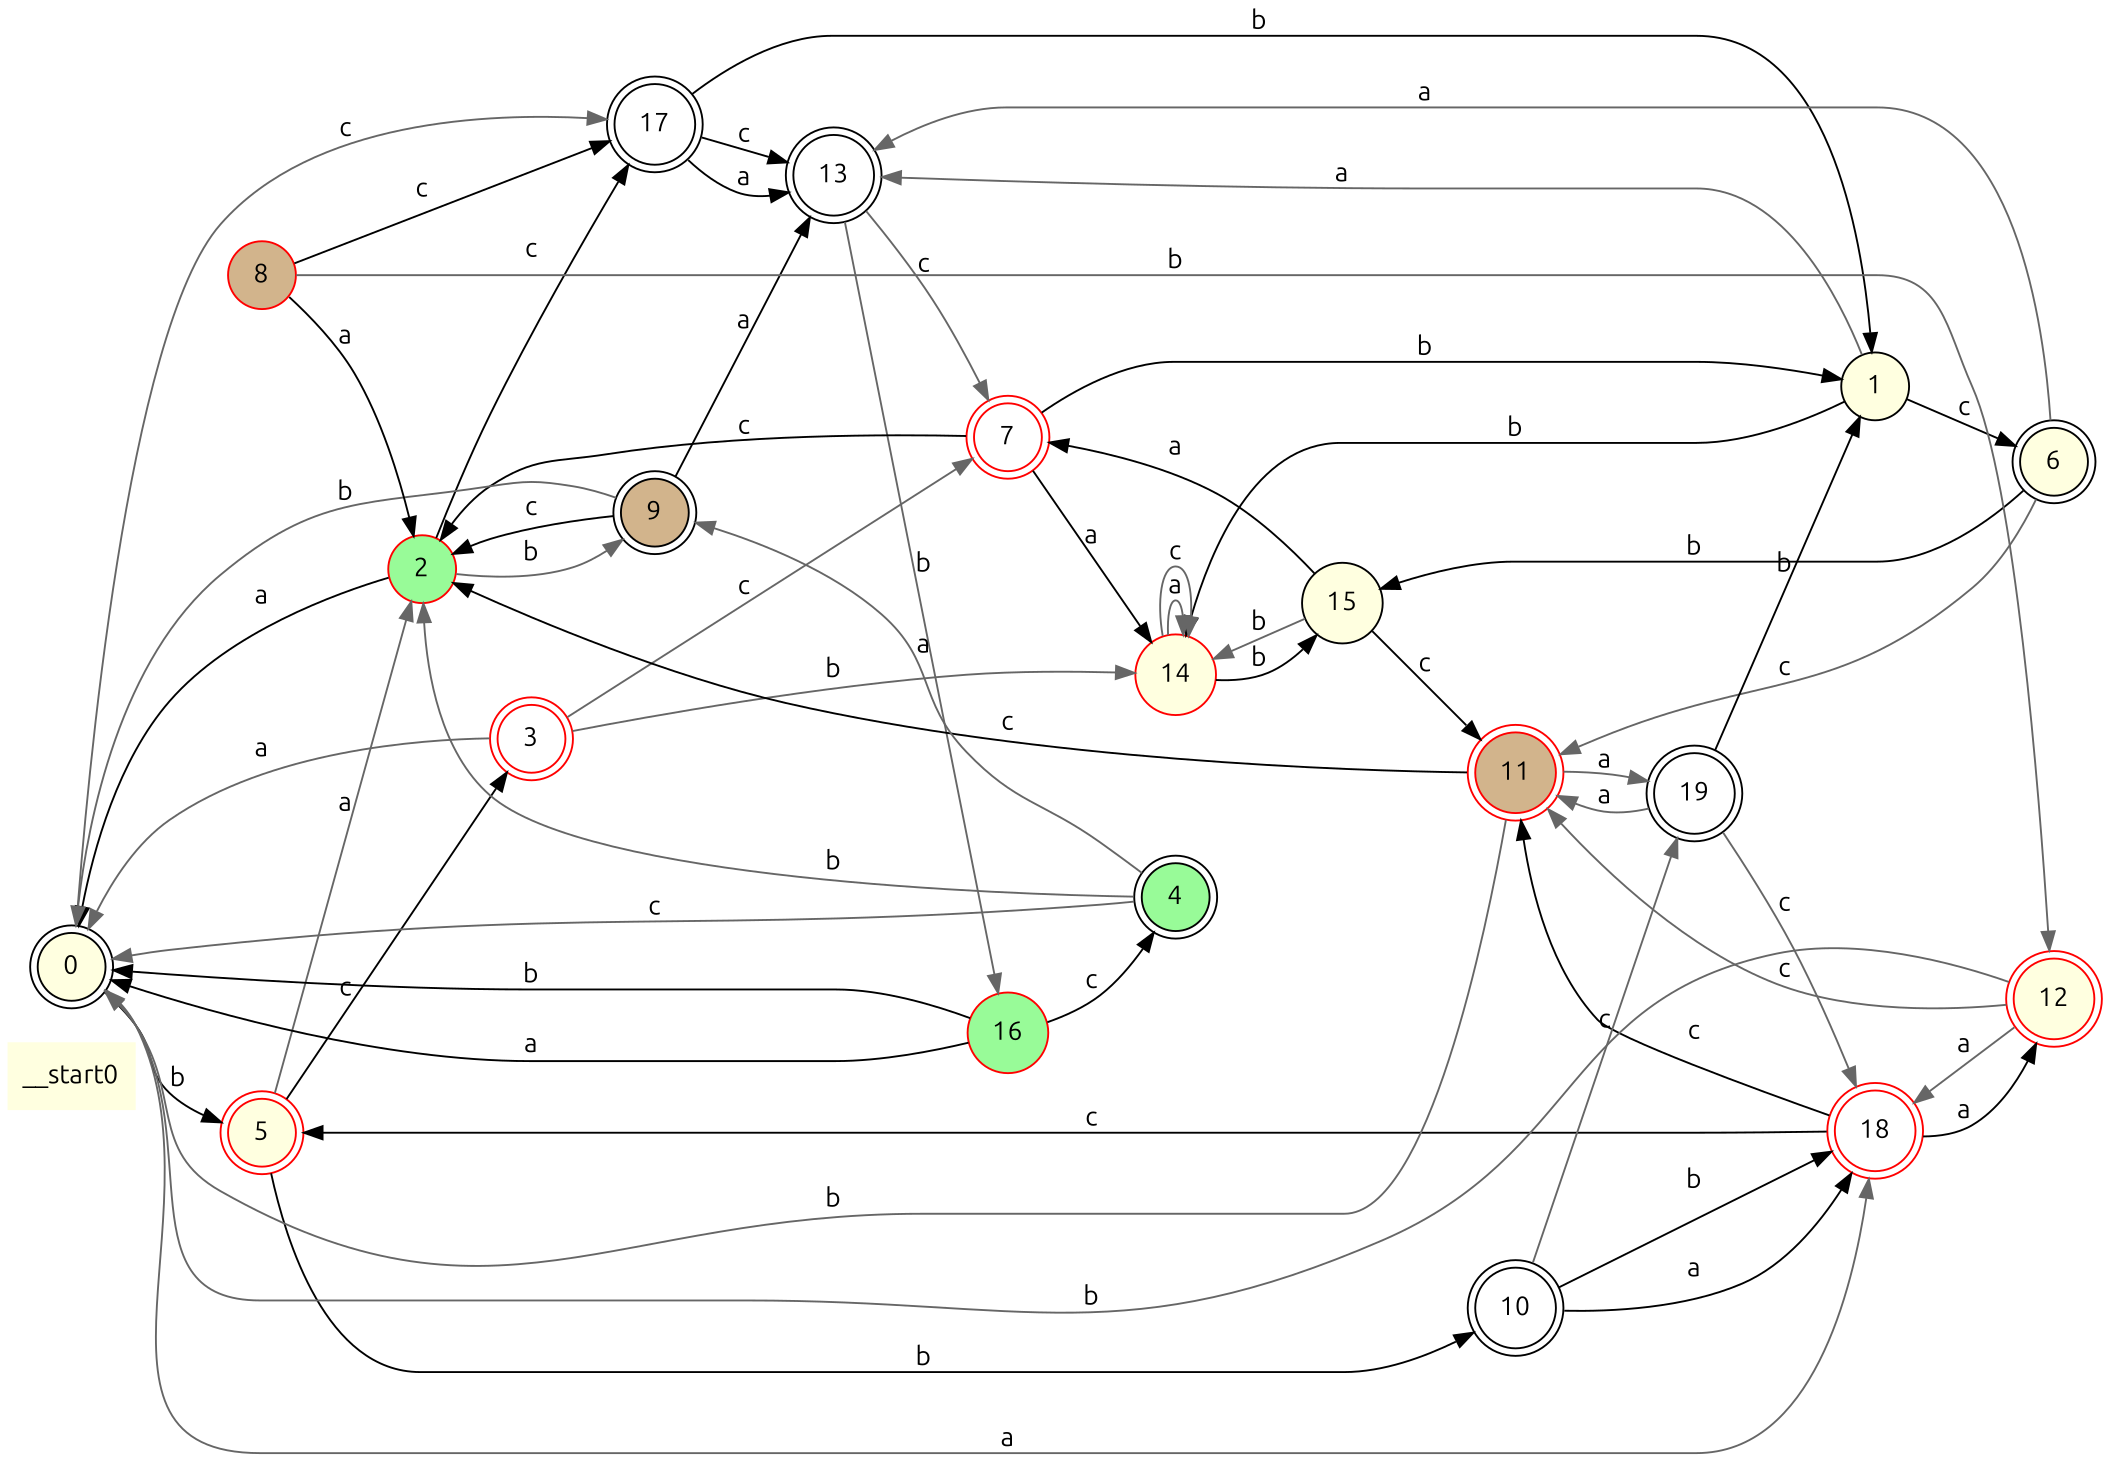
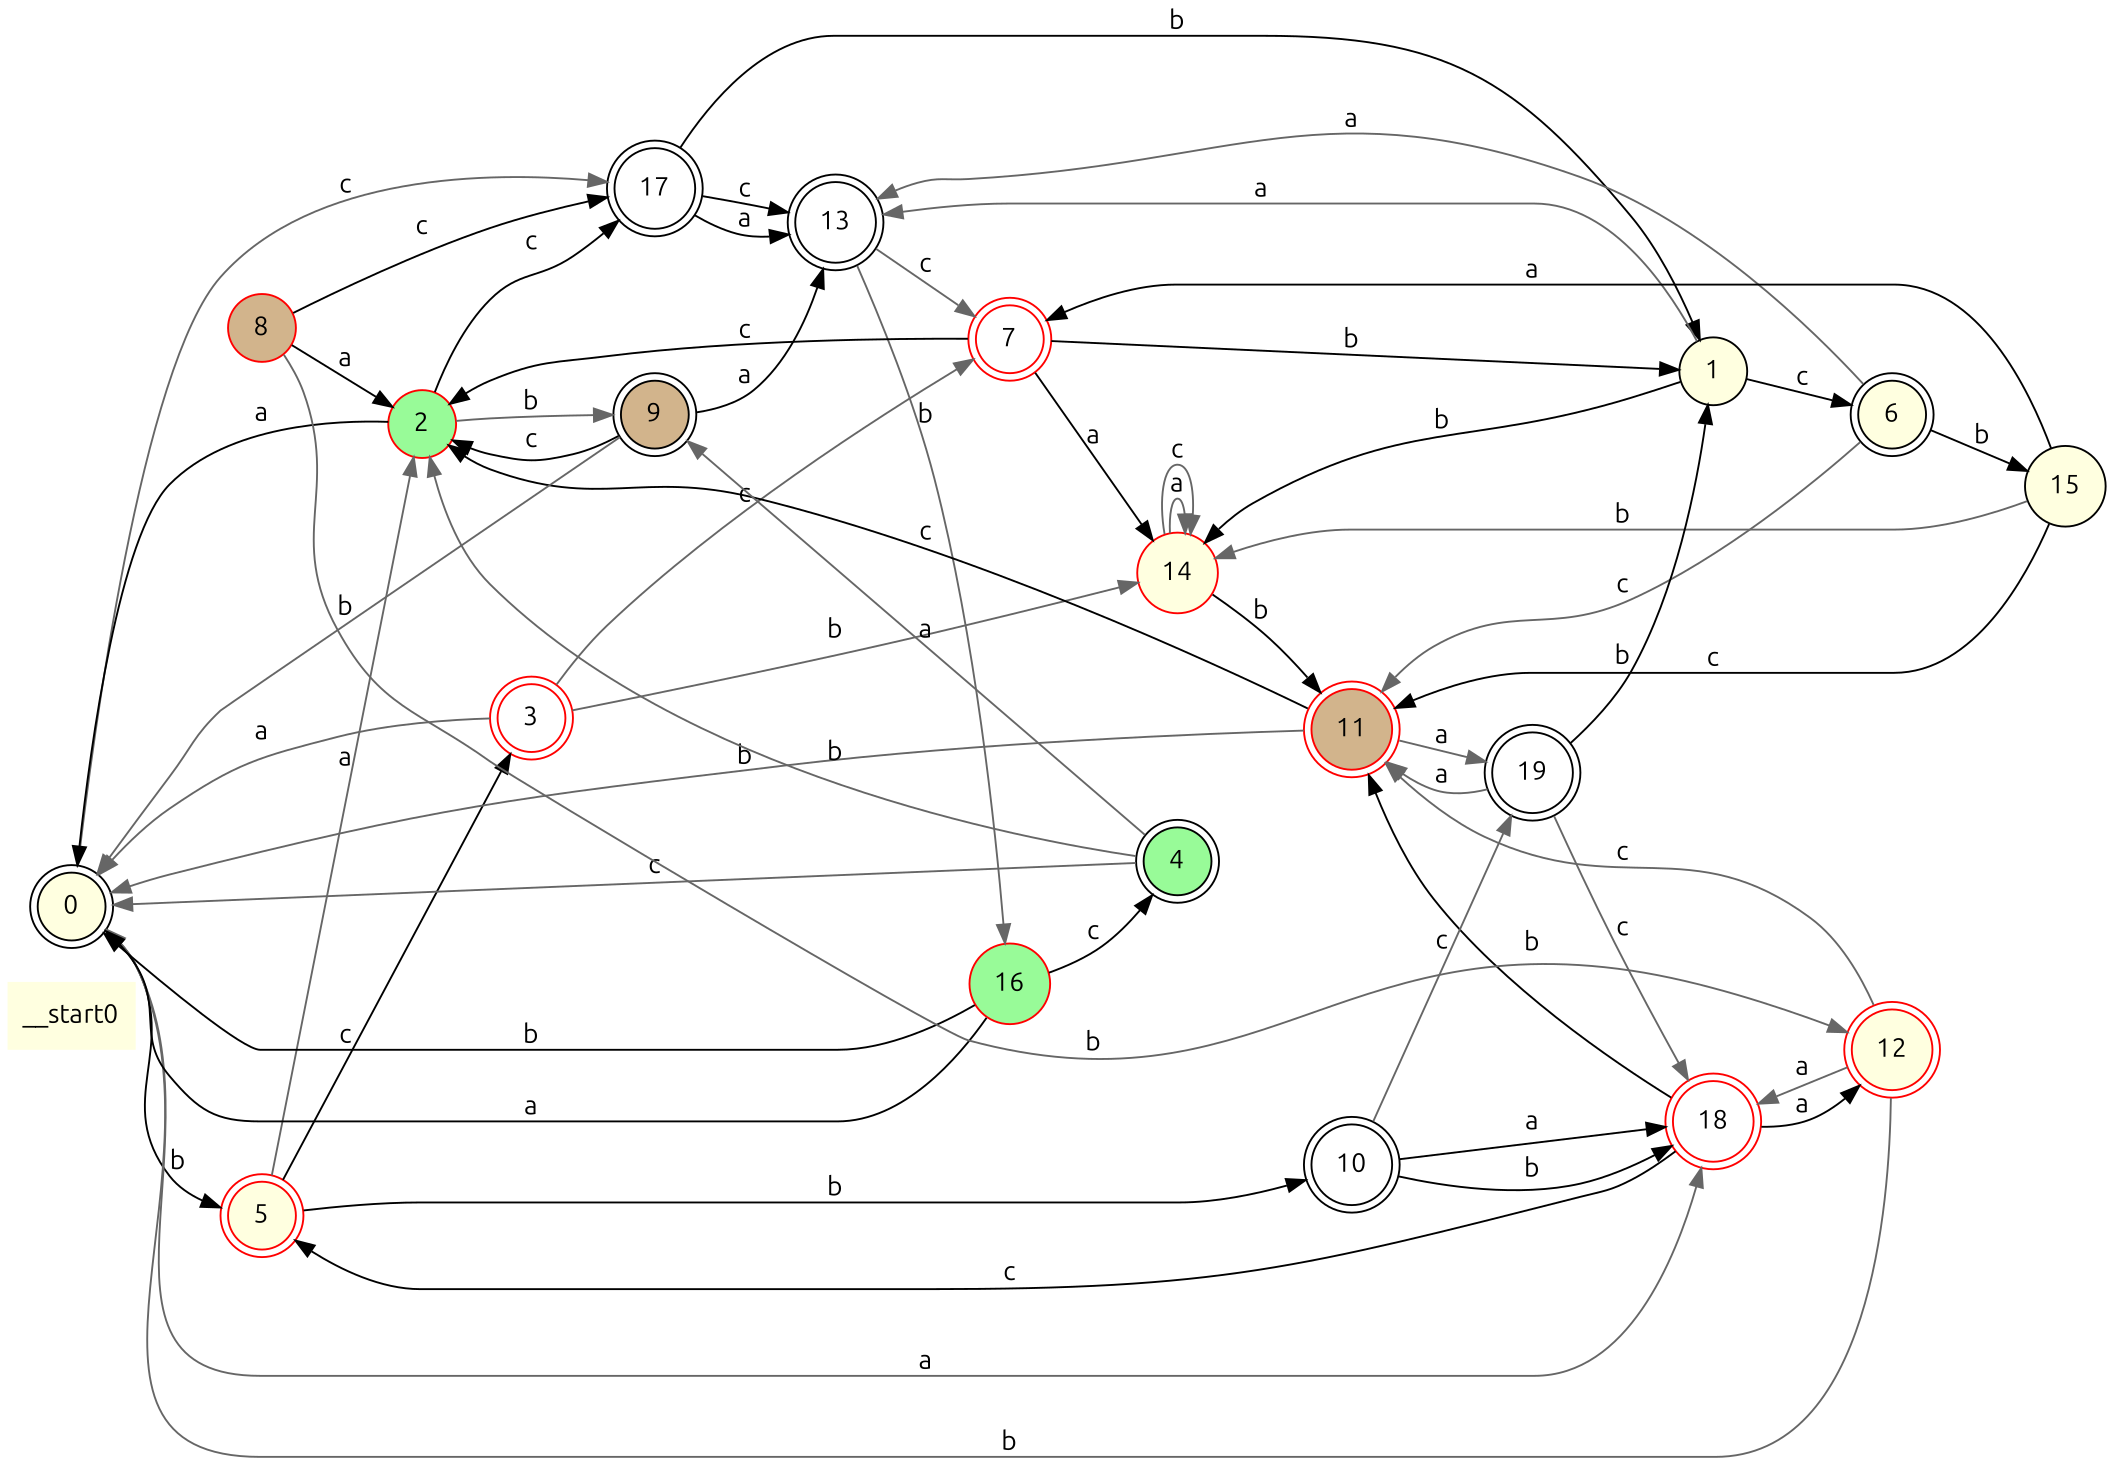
(1263, 675) -> (1263, 633)
(1694, 1032) -> (1533, 943)
